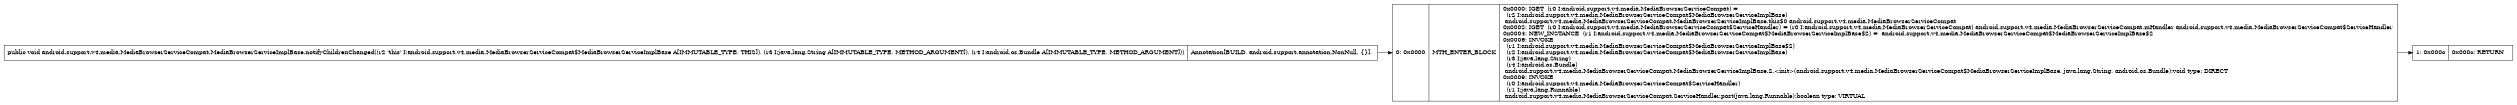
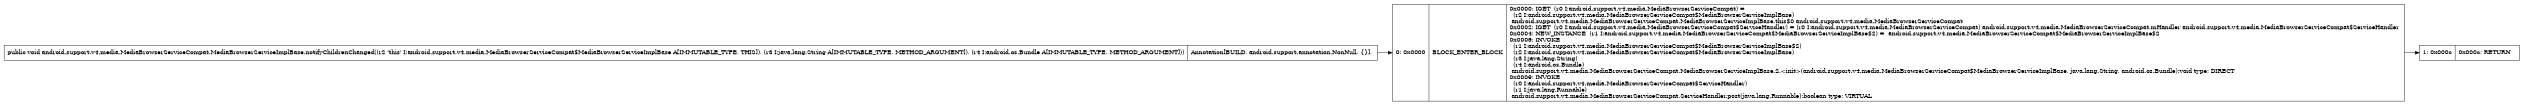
(1464, 53) -> (1468, 53)
